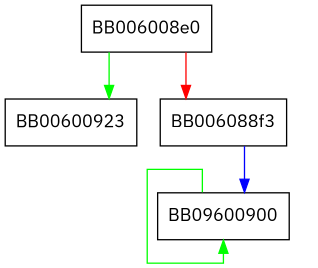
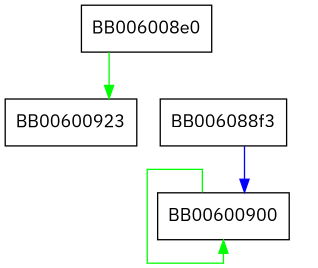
(186, 69) -> none
(223, 216) -> (223, 216)
